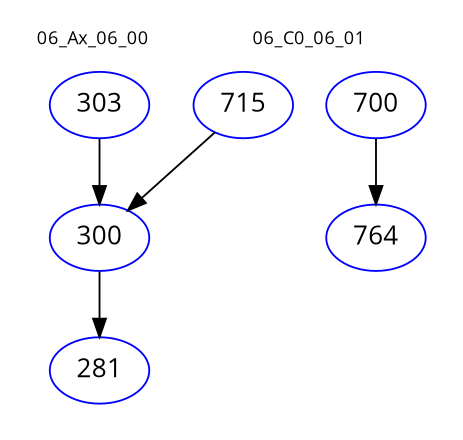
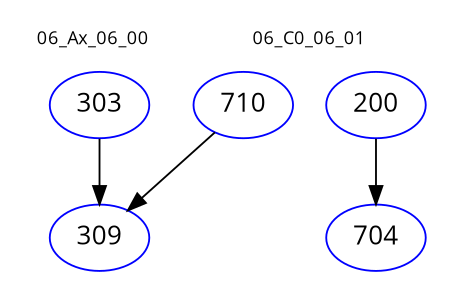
(243, 105) -> (243, 105)
(376, 105) -> (376, 105)
(100, 238) -> (100, 238)
(376, 238) -> (376, 238)
(100, 370) -> none
